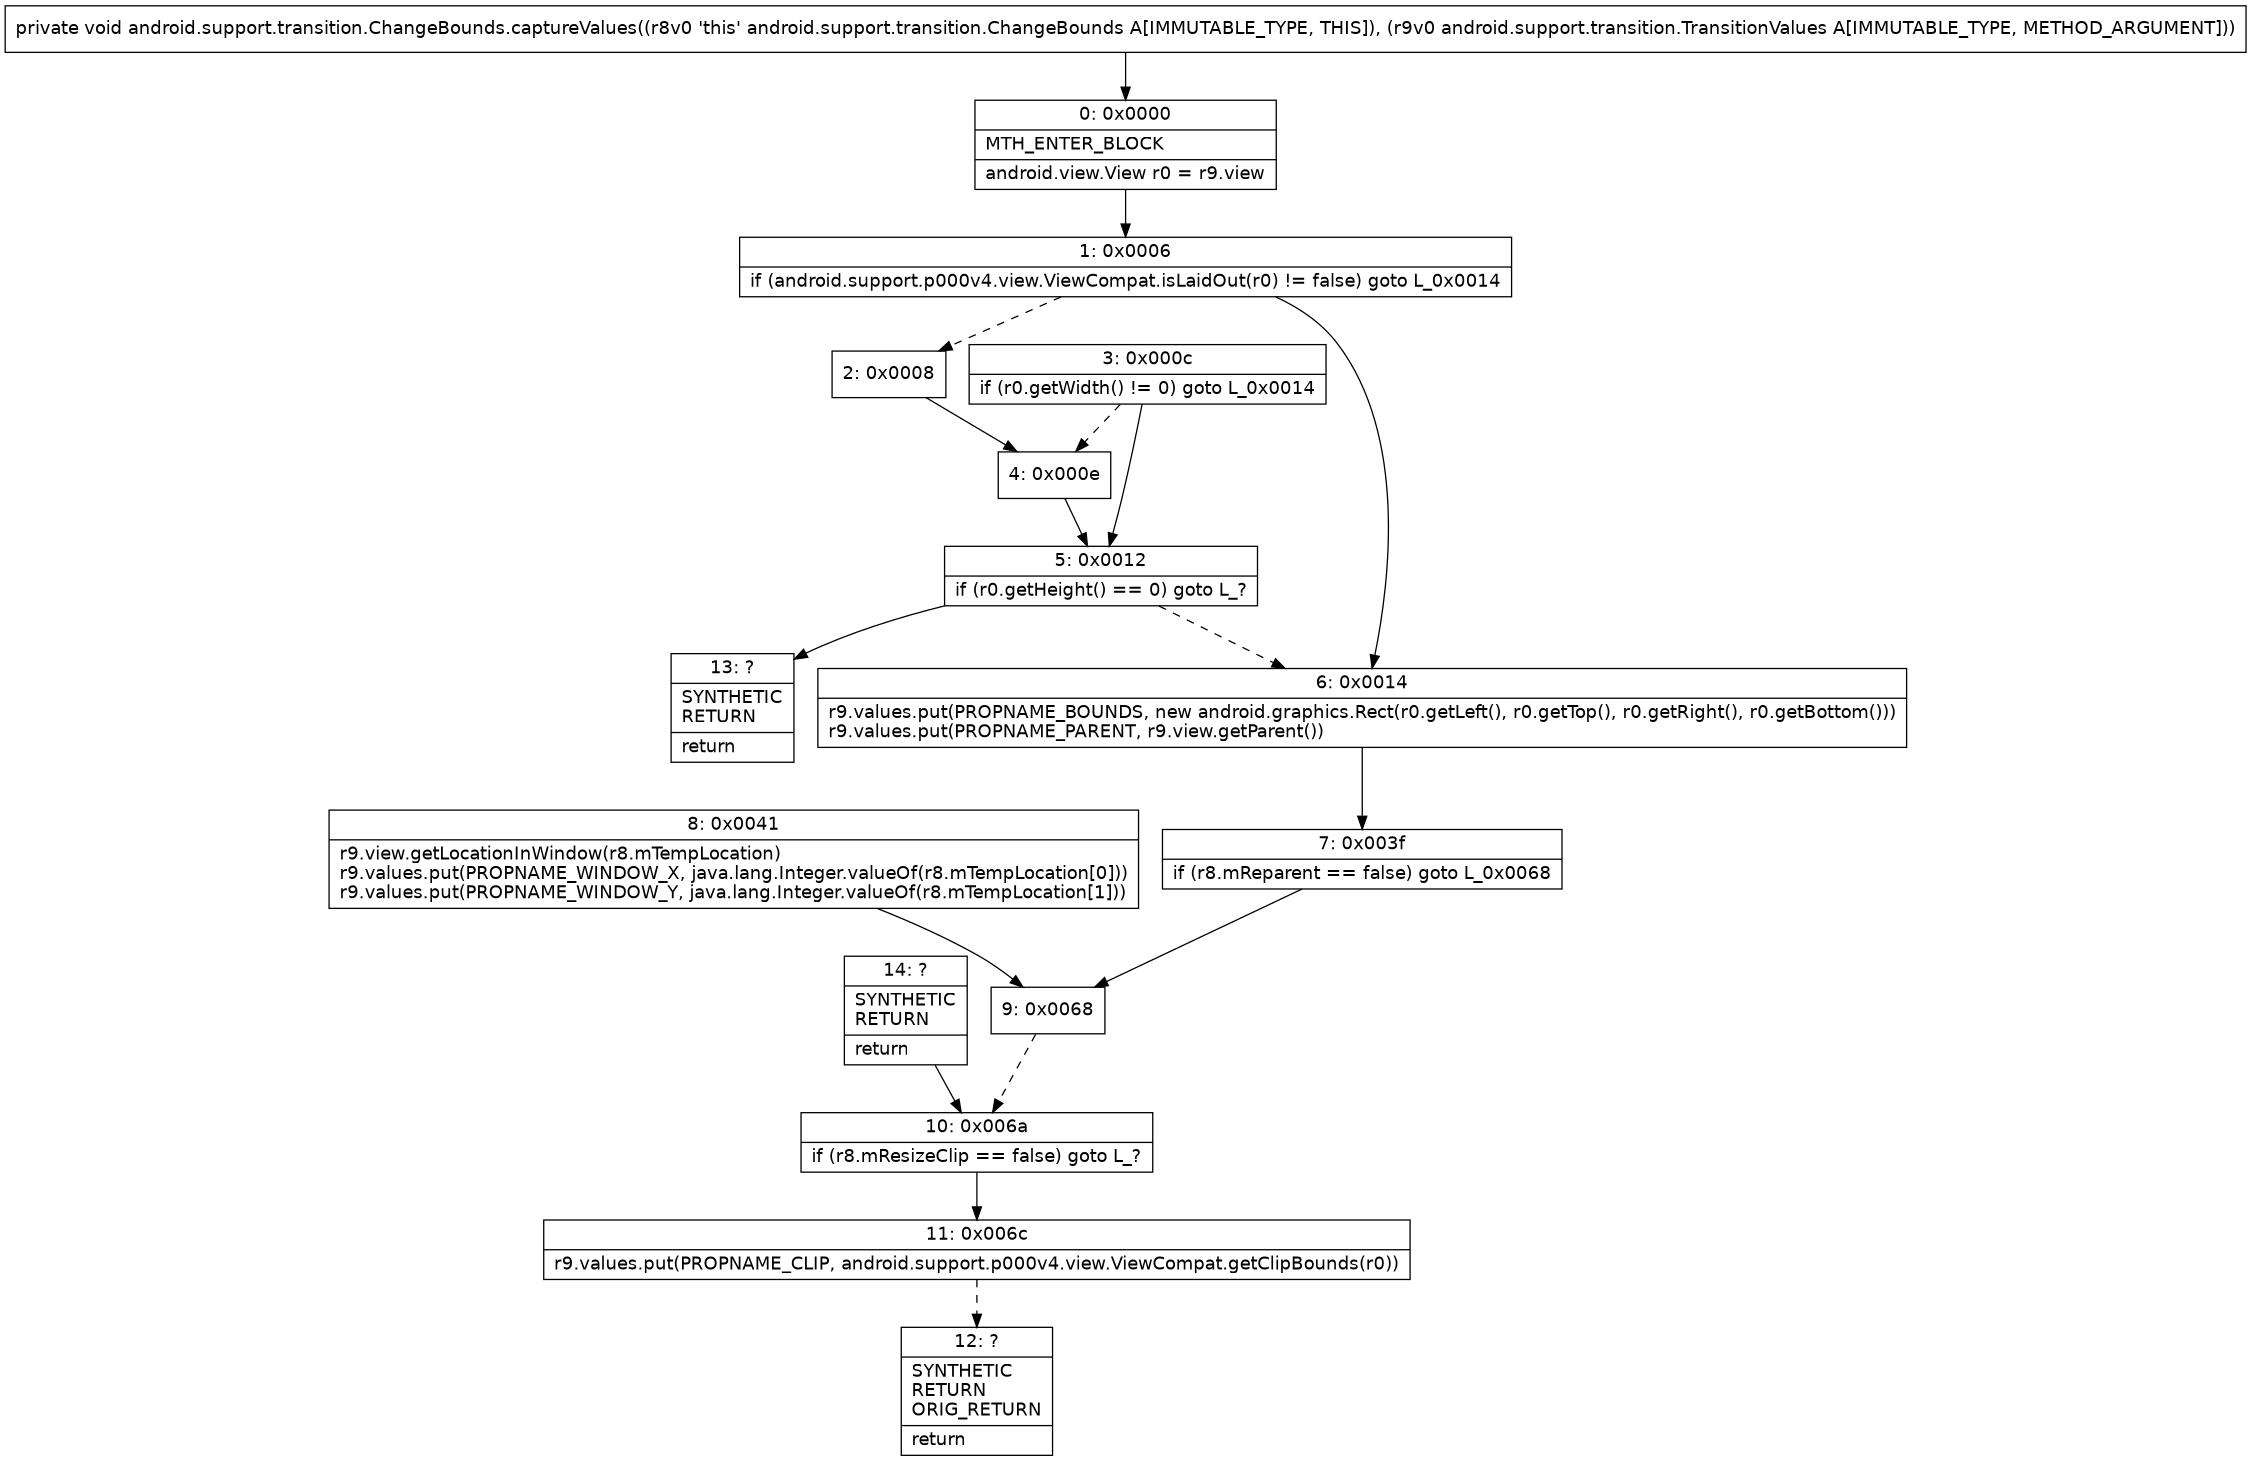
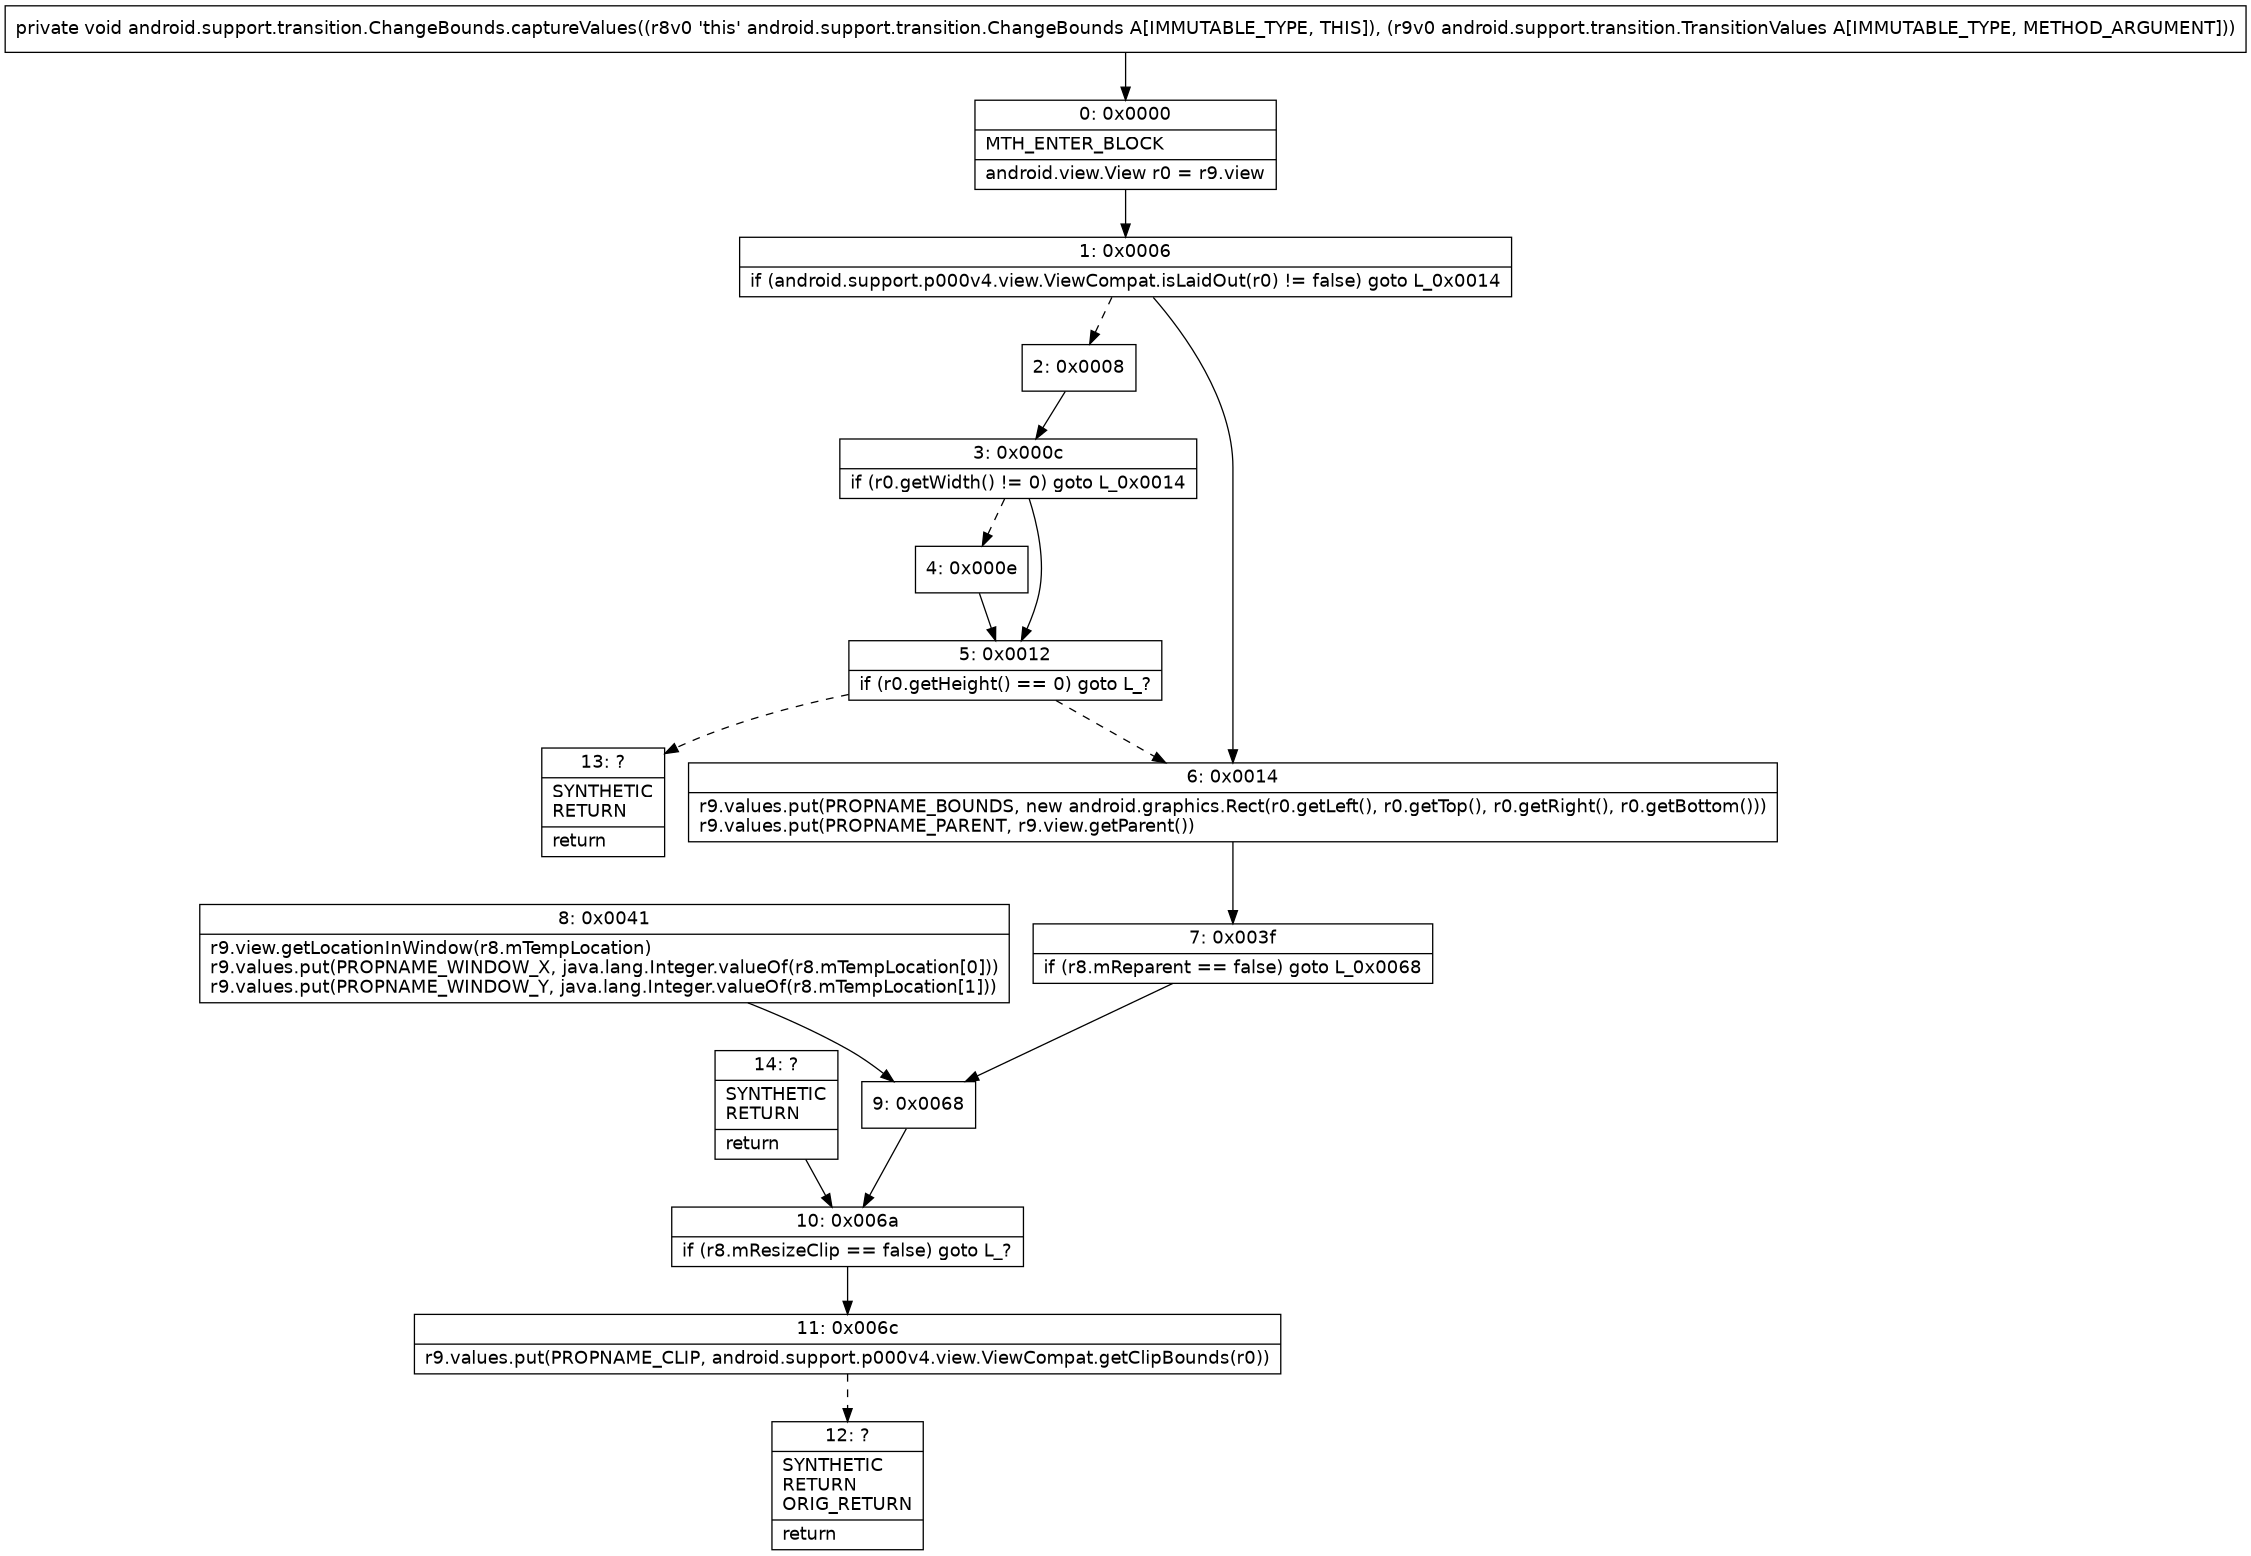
(966, 421) -> (1054, 410)
(874, 626) -> (761, 716)
(1017, 1068) -> (888, 1162)
